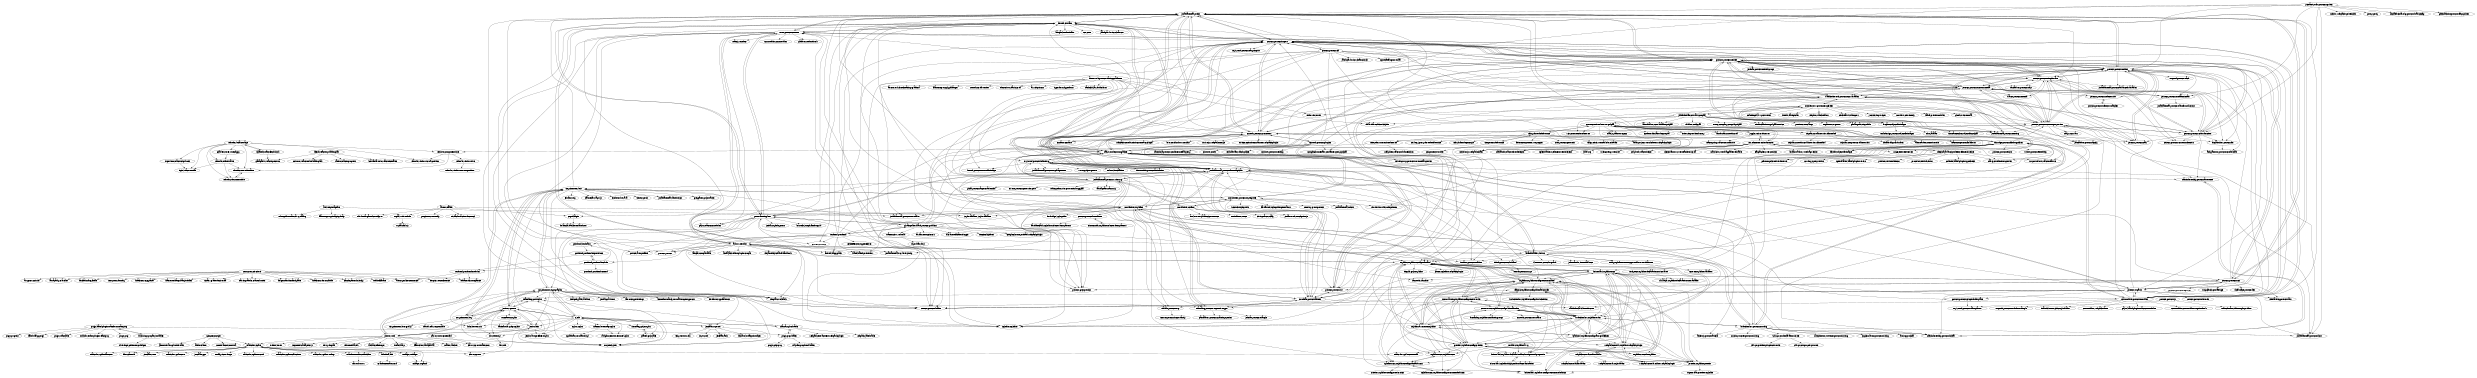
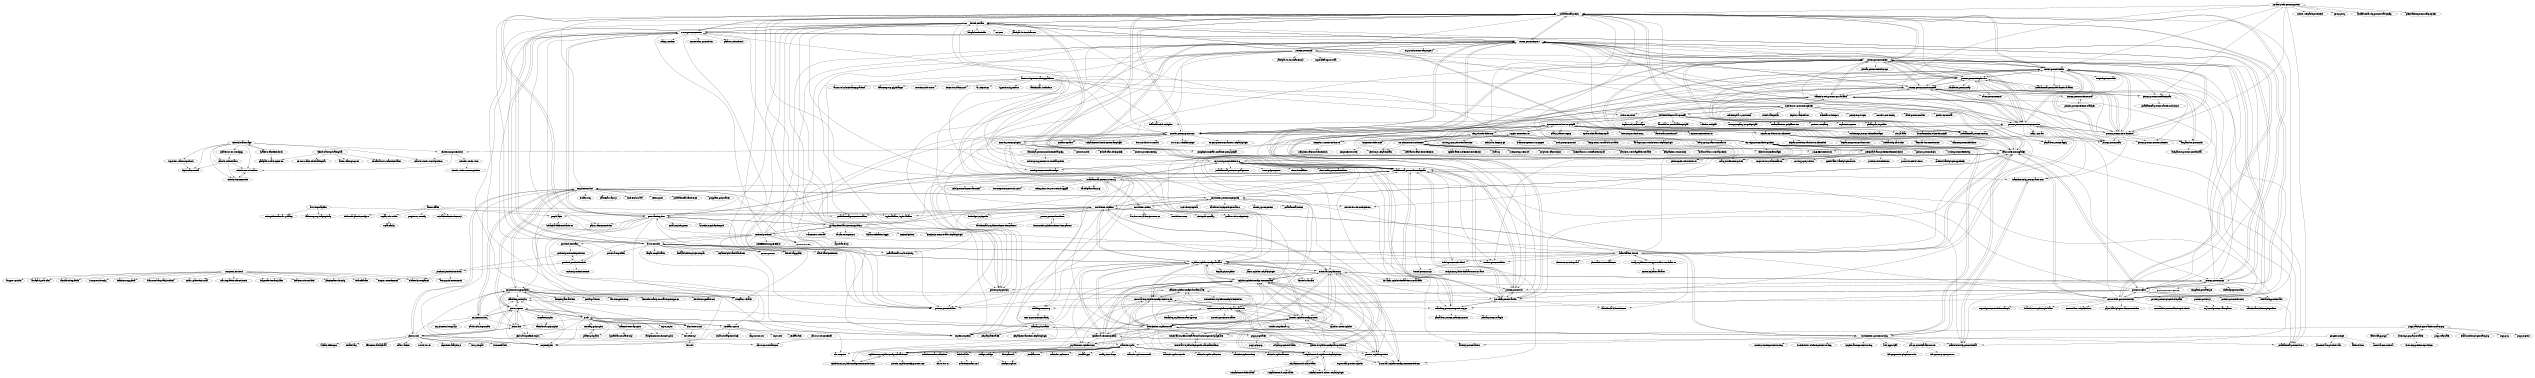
(1439, 350) -> (1230, 322)
